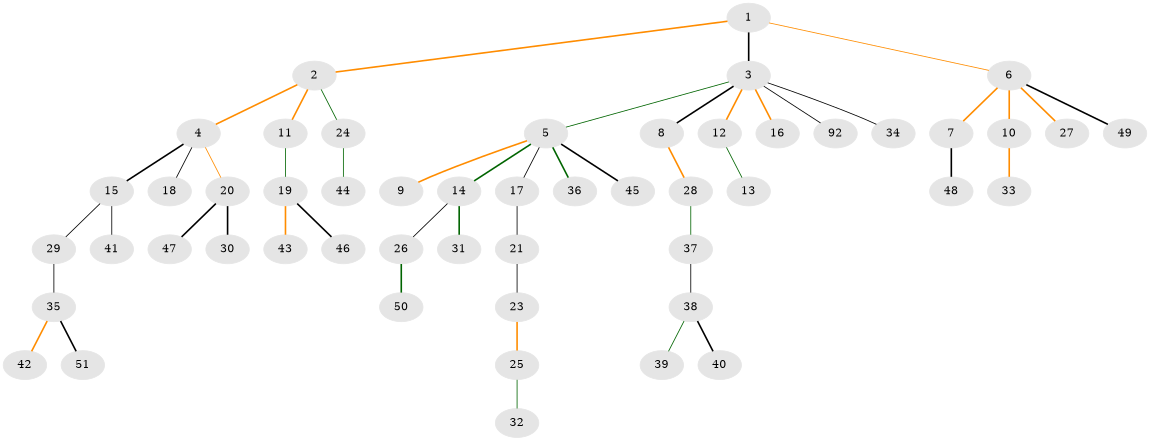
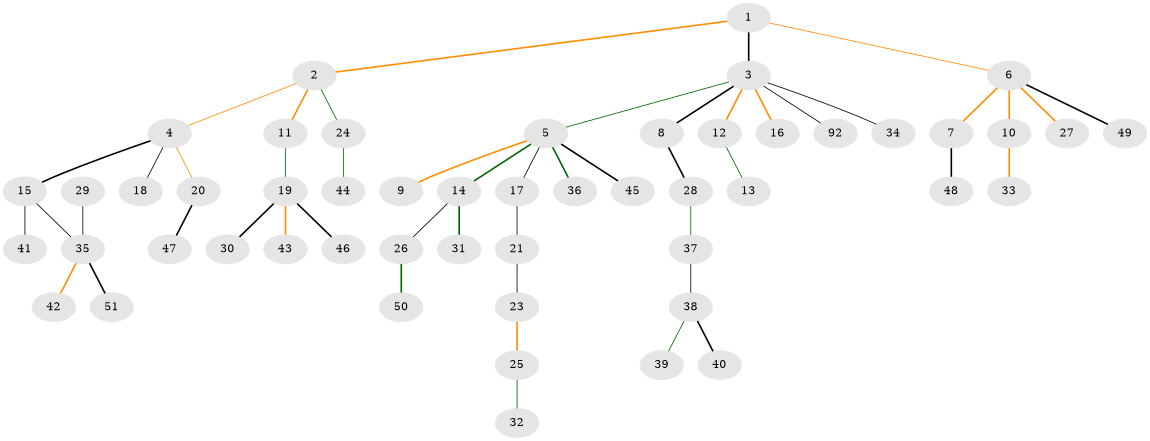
(257, 105) -> (242, 105)
(676, 162) -> (676, 162)
(83, 220) -> (54, 220)
(228, 220) -> (257, 220)
